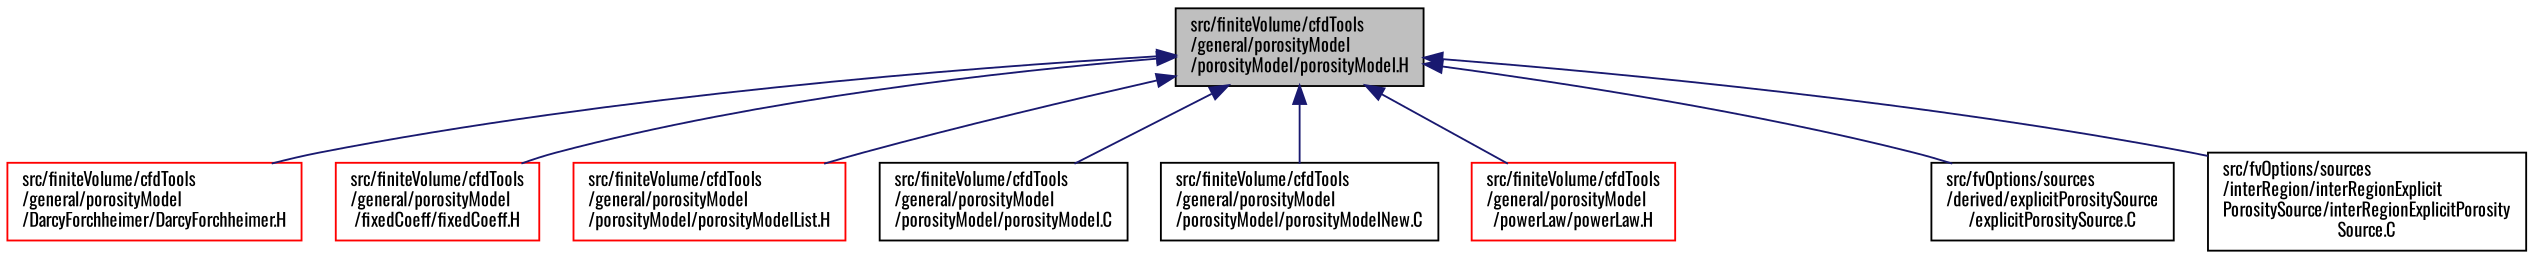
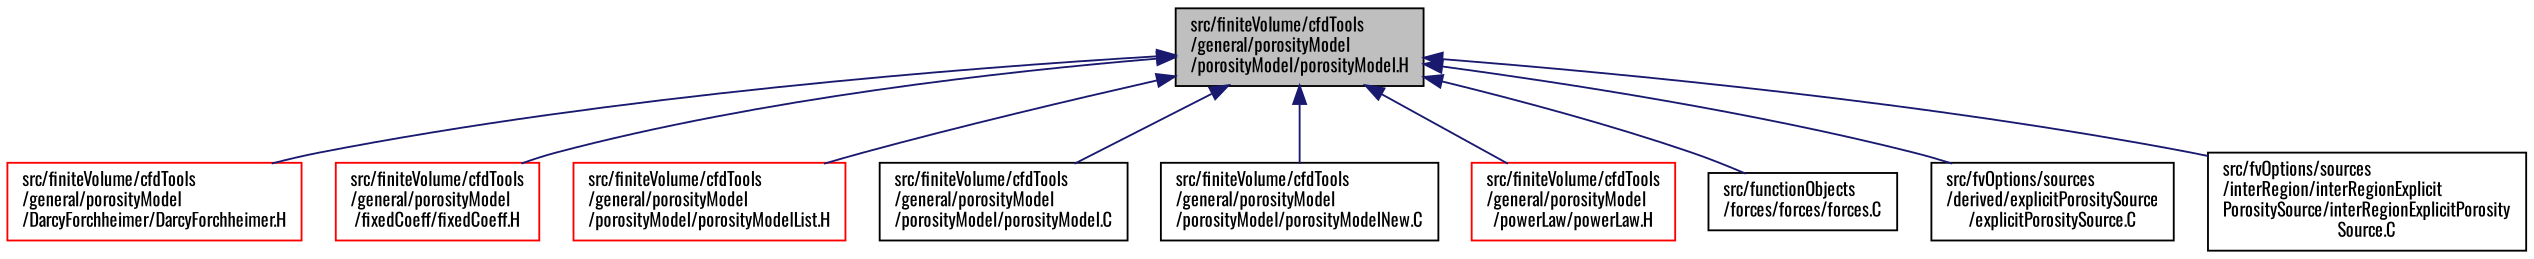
none -> (1803, 202)
